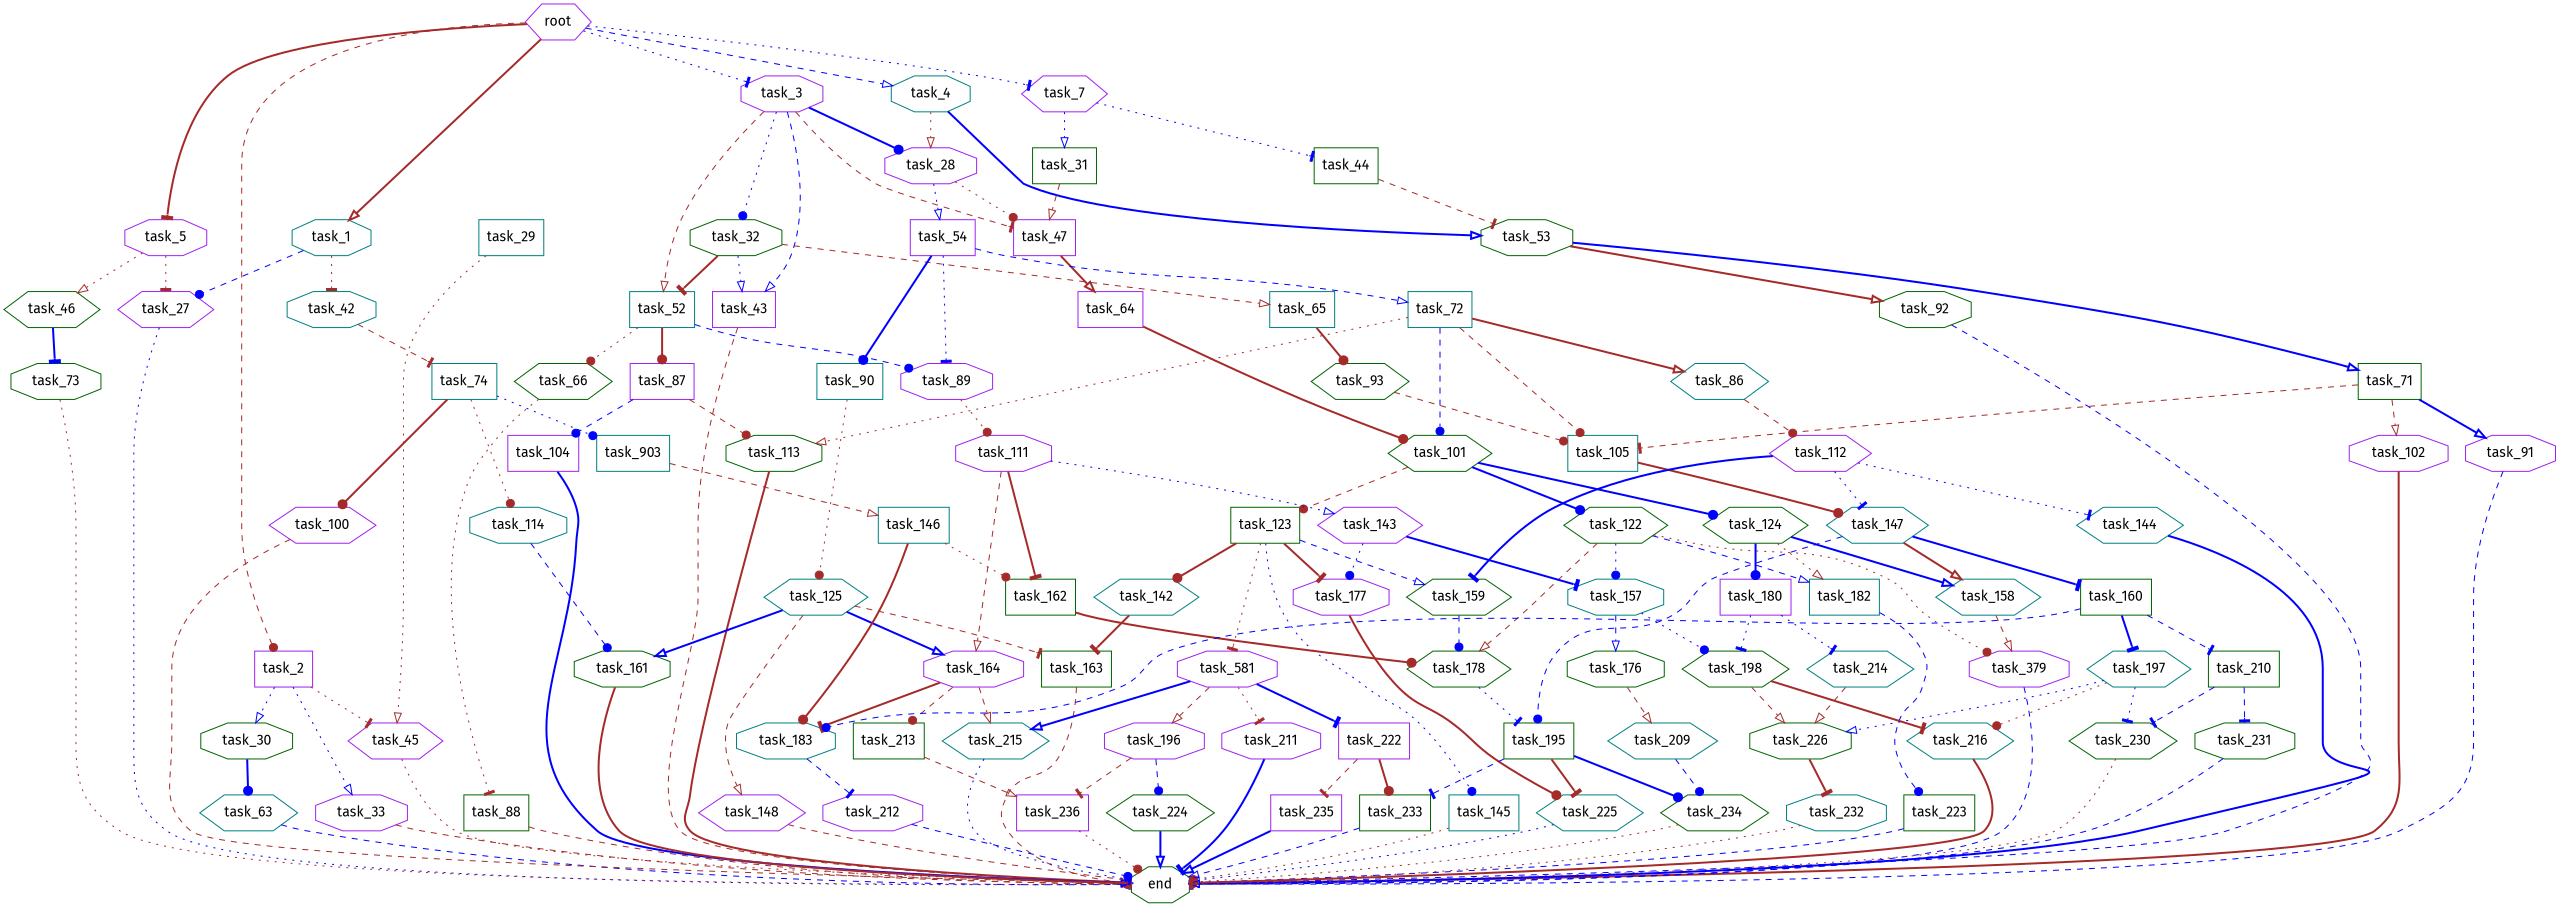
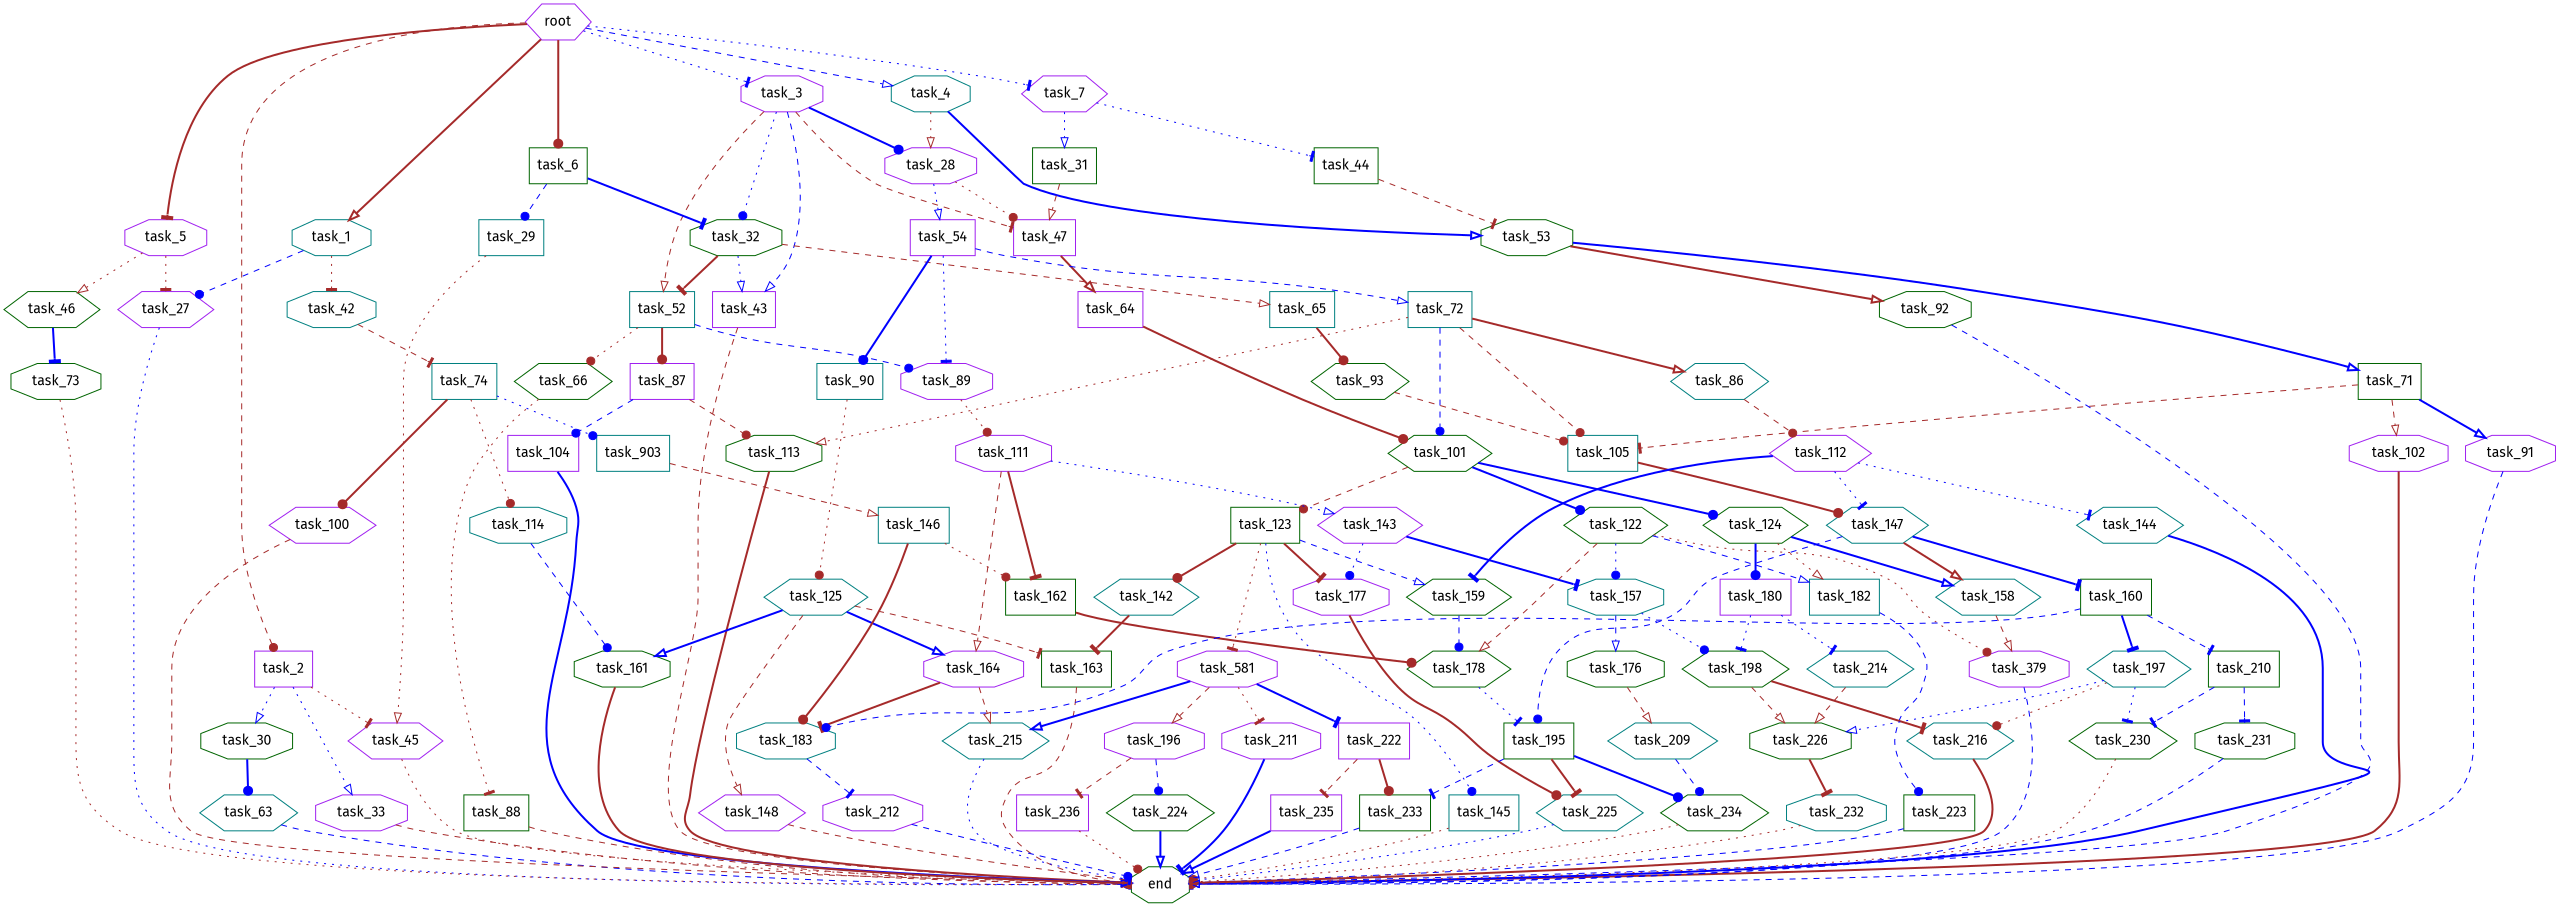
none -> (558, 166)
(889, 741) -> none
